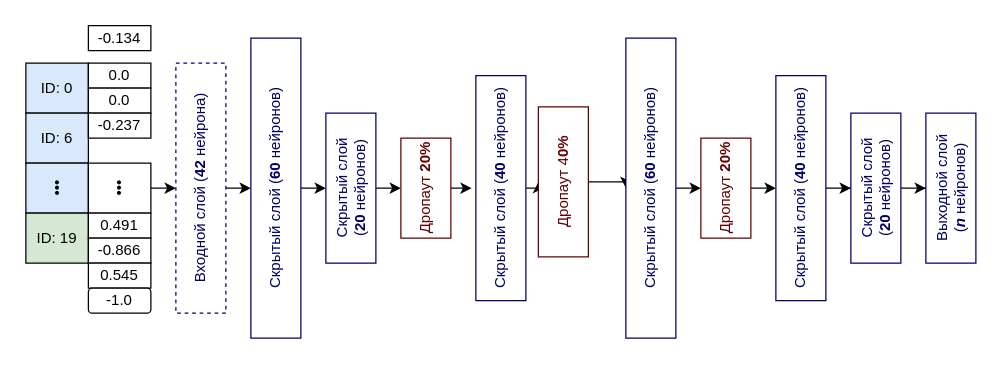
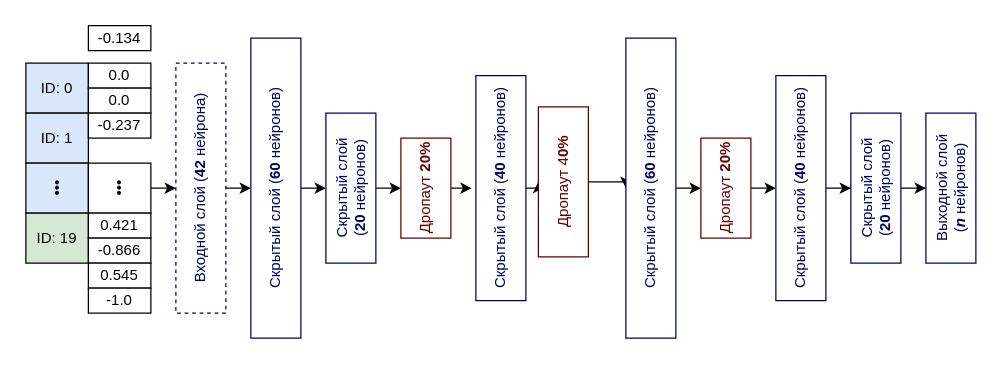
(57, 138) -> (57, 138)
(119, 226) -> (119, 226)
(119, 301) -> (119, 301)
